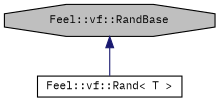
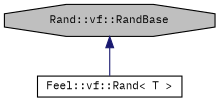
(110, 20) -> (110, 20)
